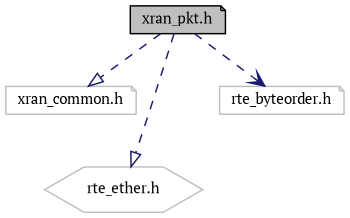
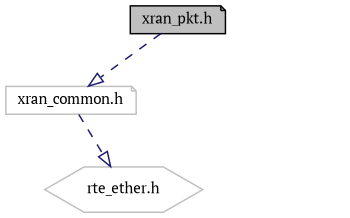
(155, 94) -> (91, 134)
(282, 100) -> none
